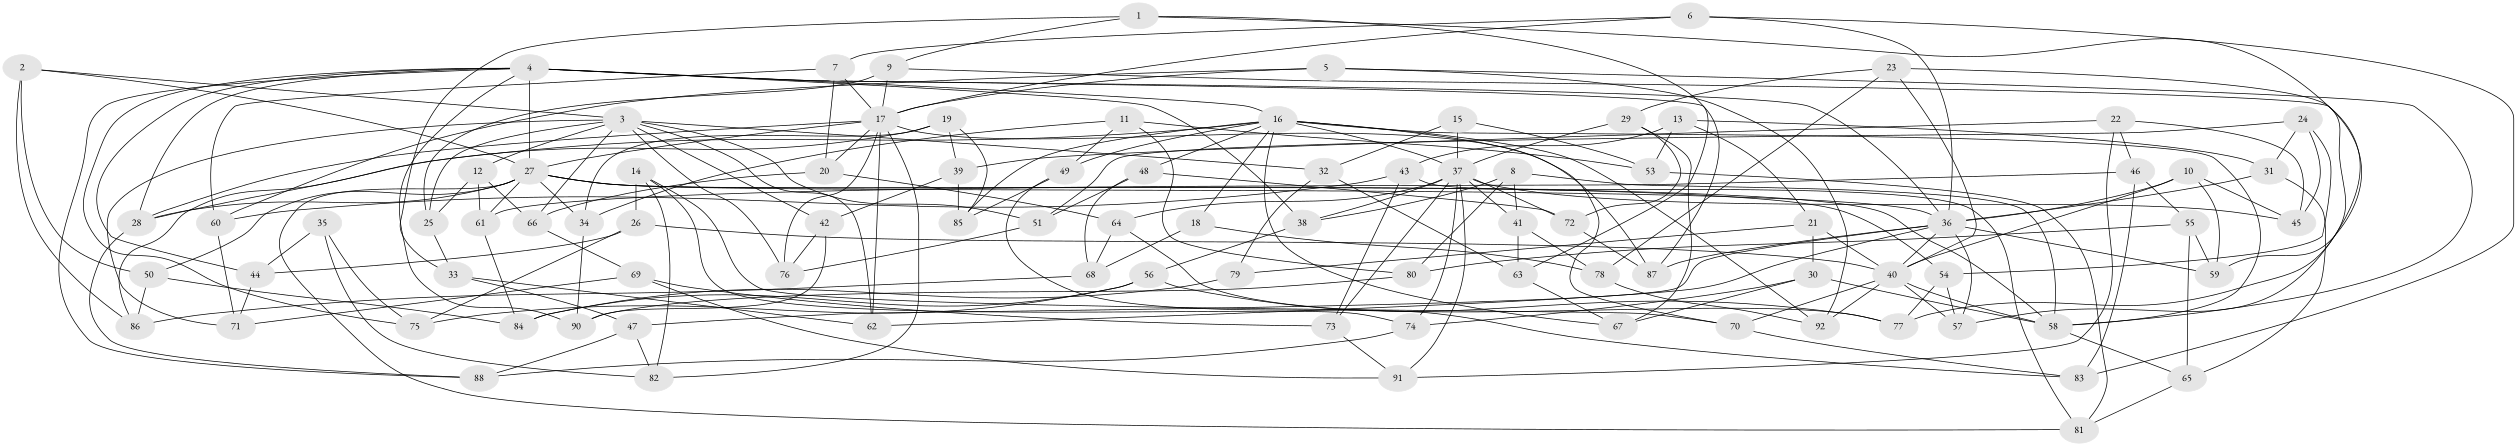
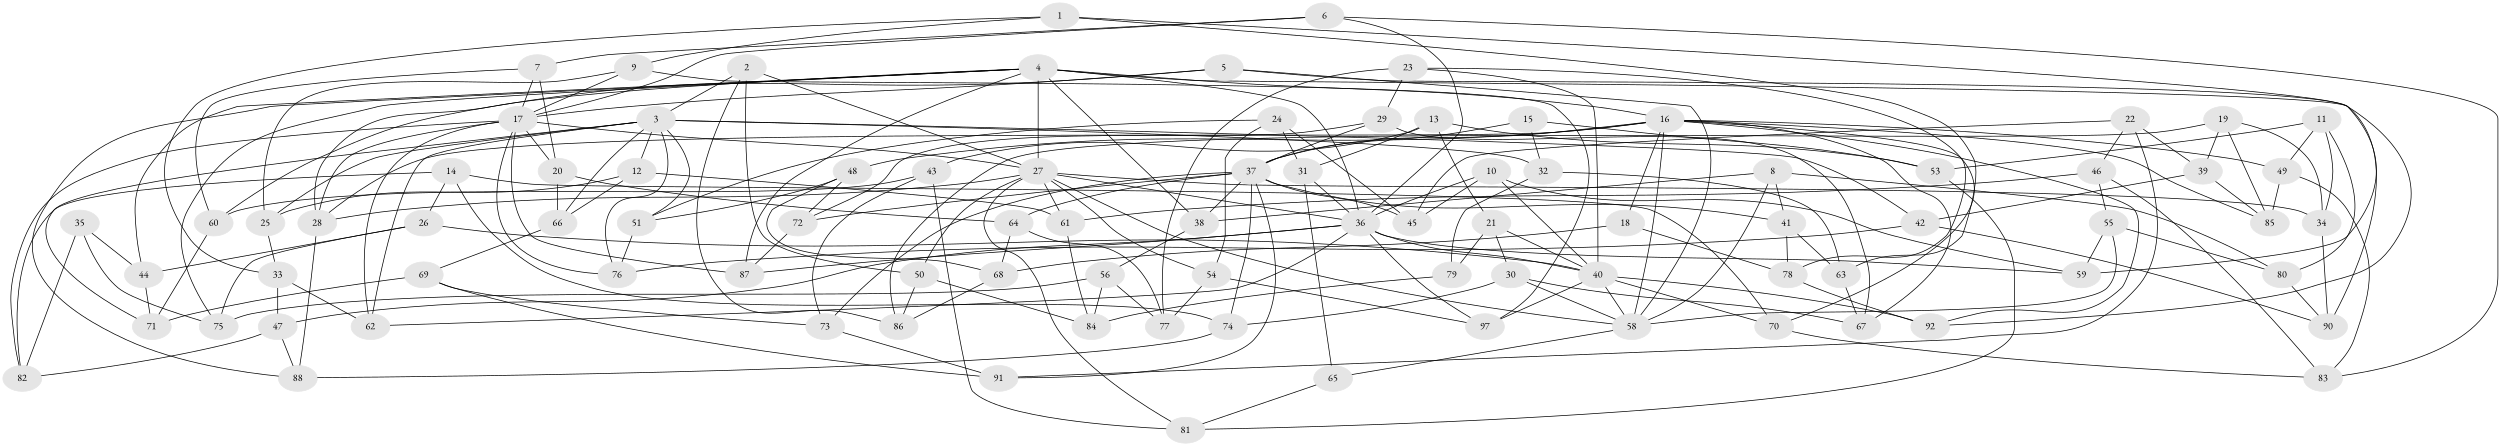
(2188, 294) -> (1907, 311)
(1958, 327) -> (1485, 327)
